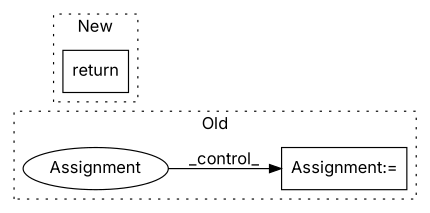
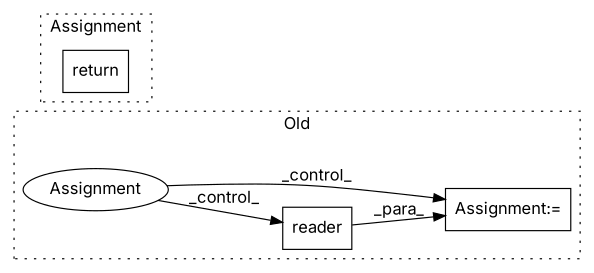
(96, 28) -> (96, 28)
none -> (317, 228)
